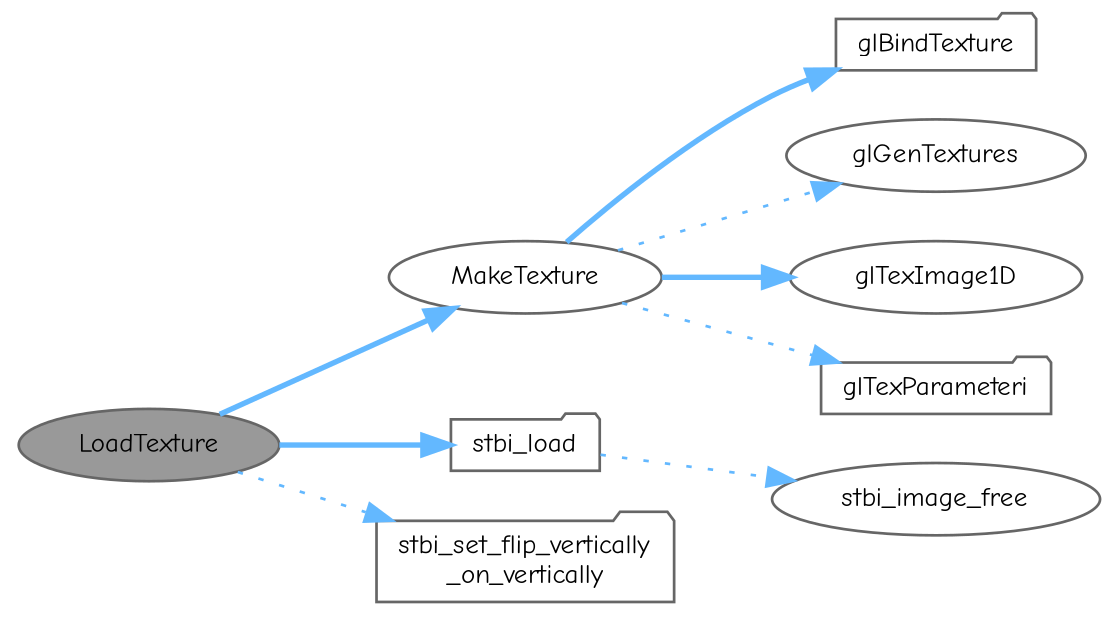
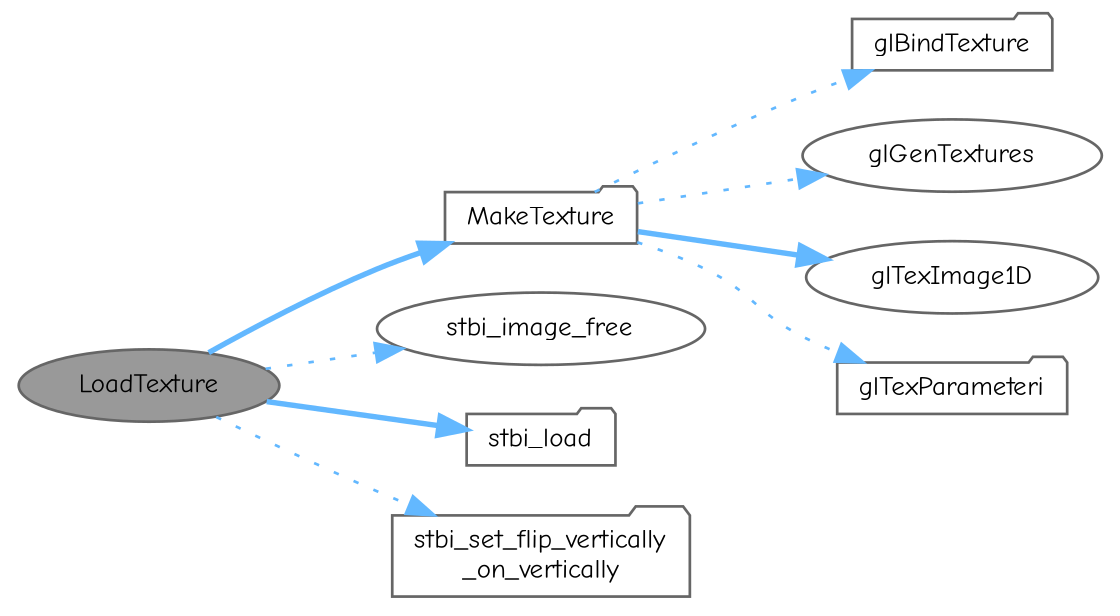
(682, 151) -> (719, 133)
(525, 277) -> (541, 218)
(684, 466) -> (320, 361)
